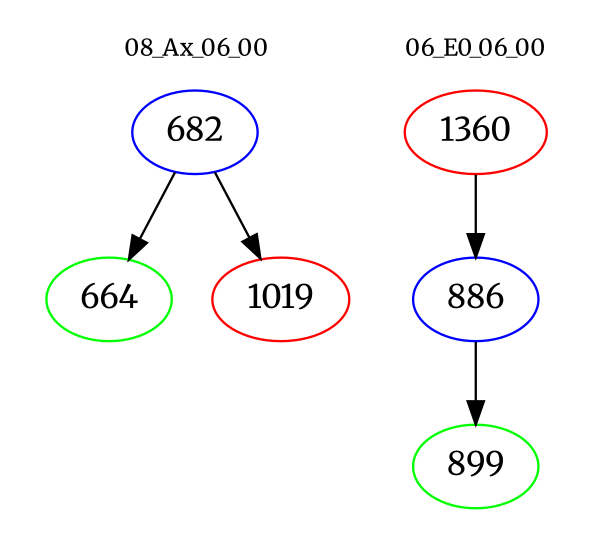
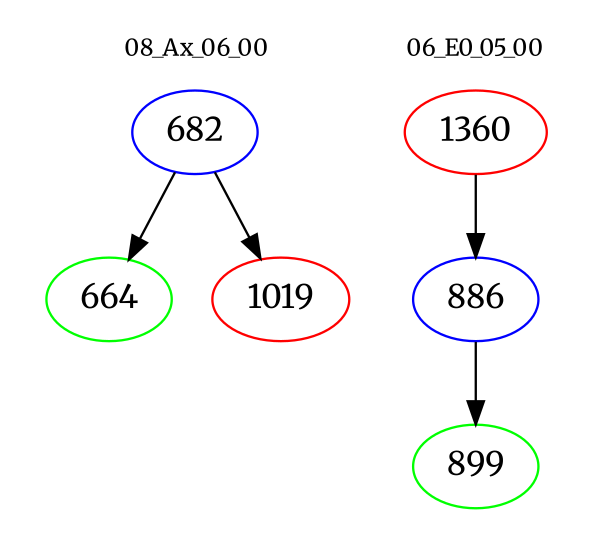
(476, 50) -> (476, 50)
